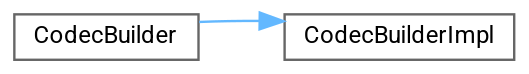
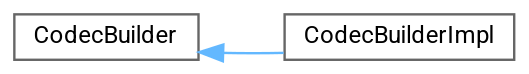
(229, 21) -> (254, 53)
